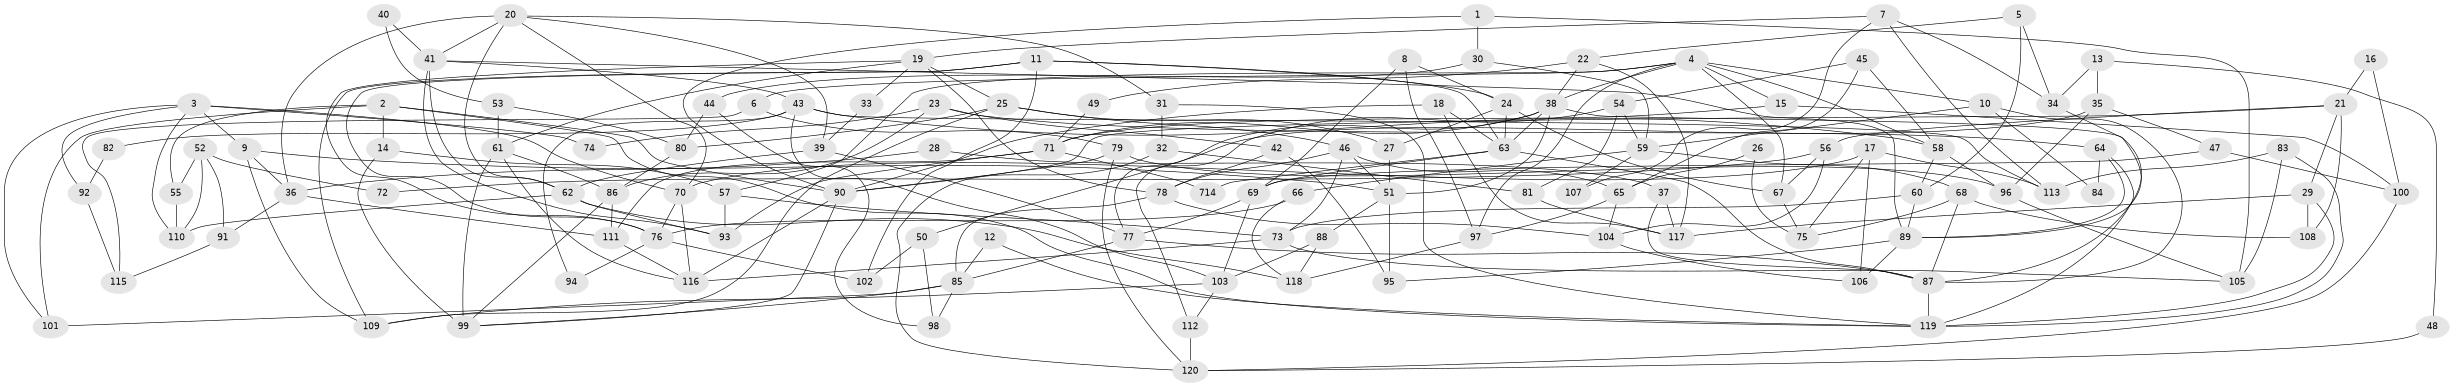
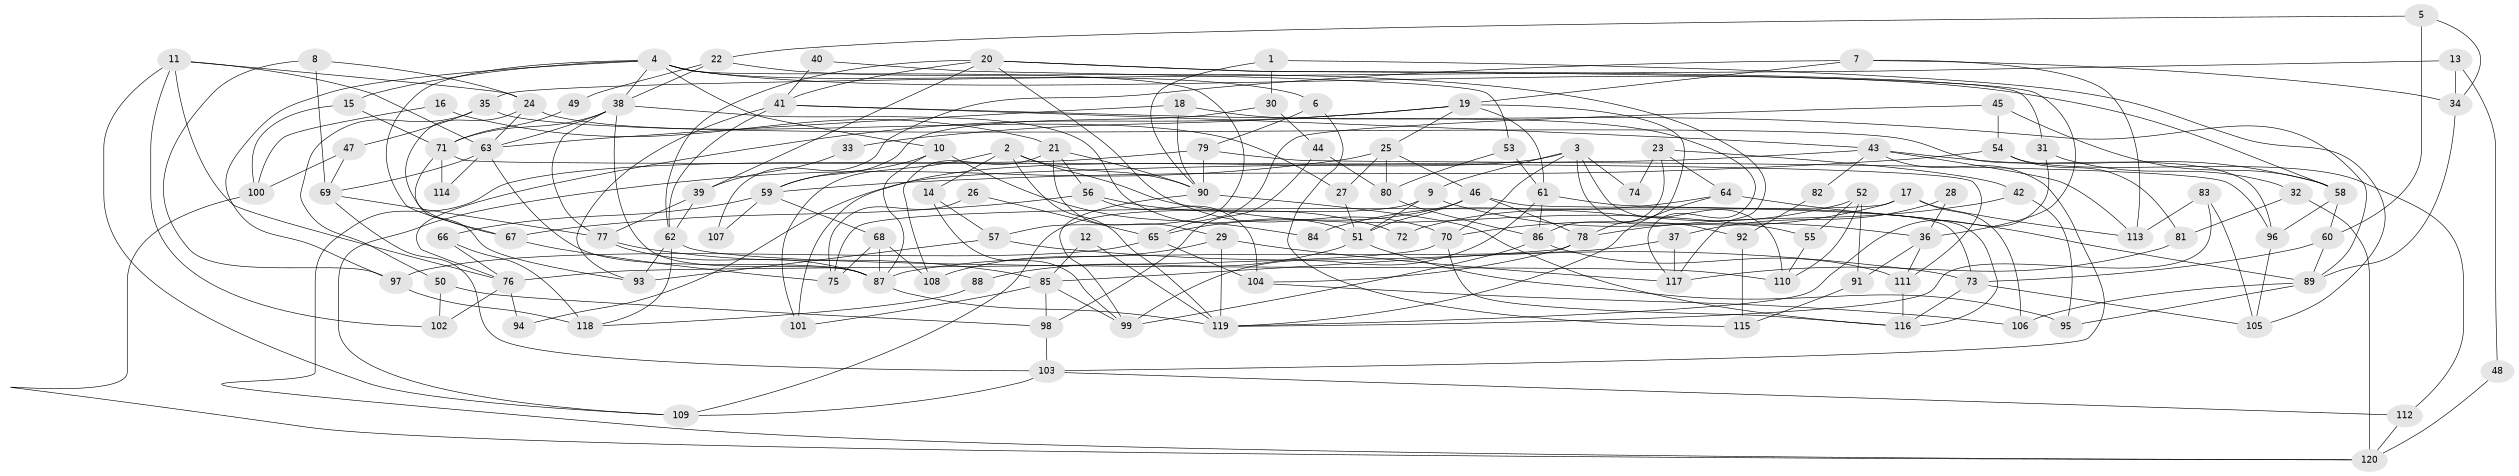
(1208, 193) -> (442, 193)
(1272, 261) -> (1047, 349)
